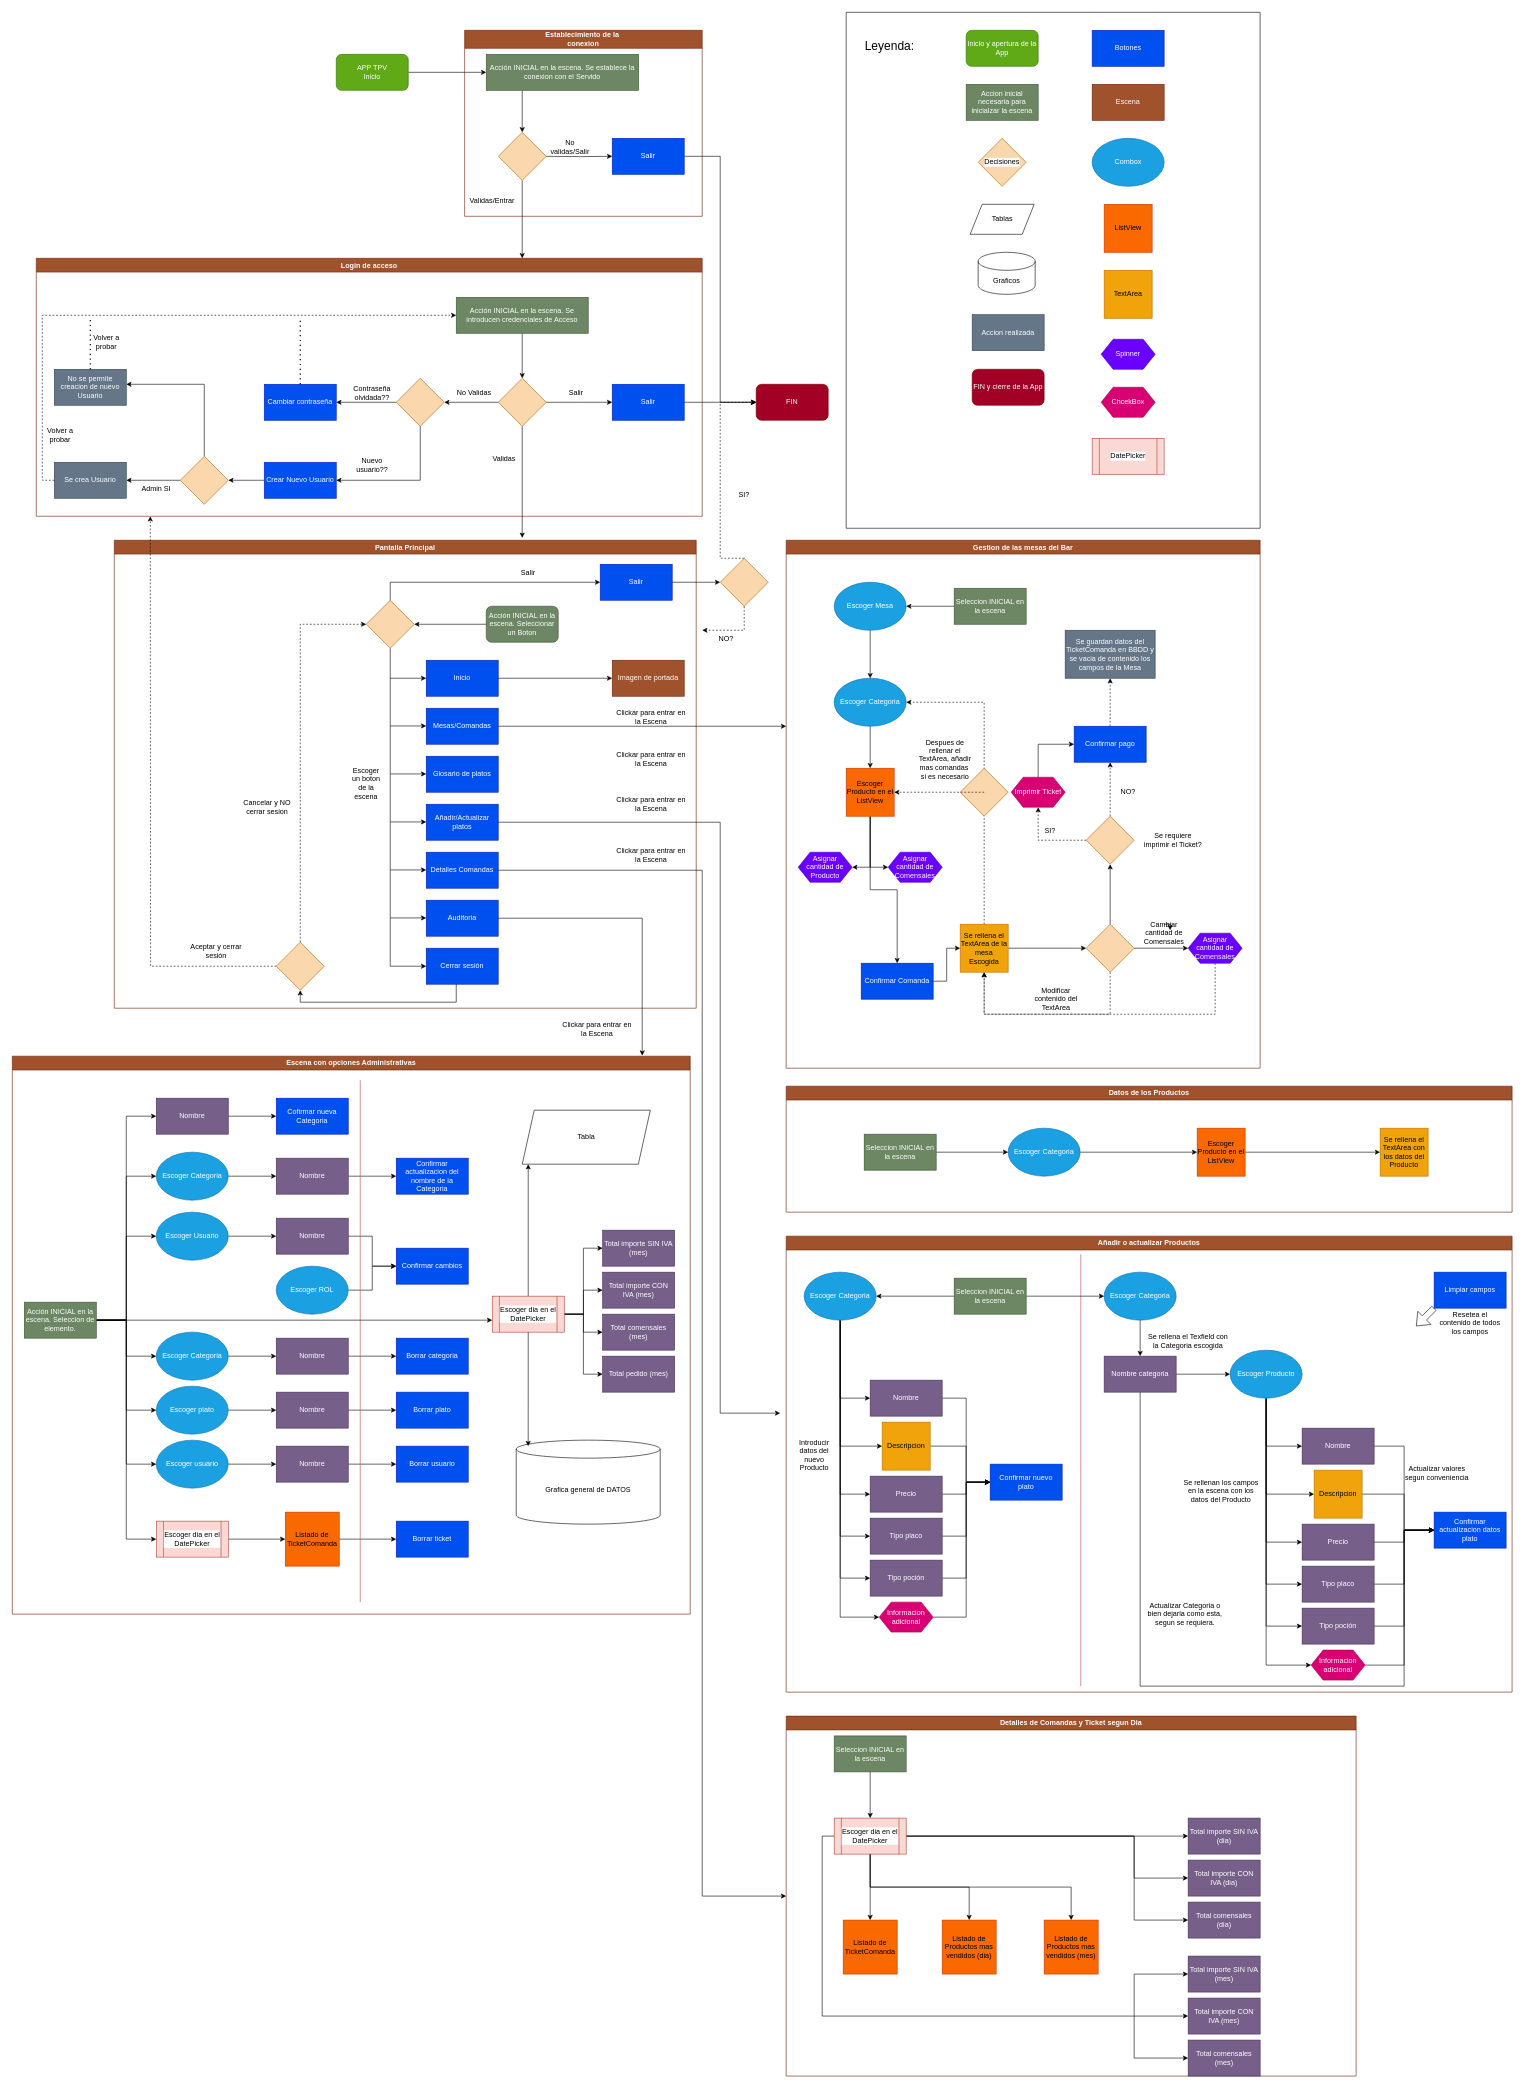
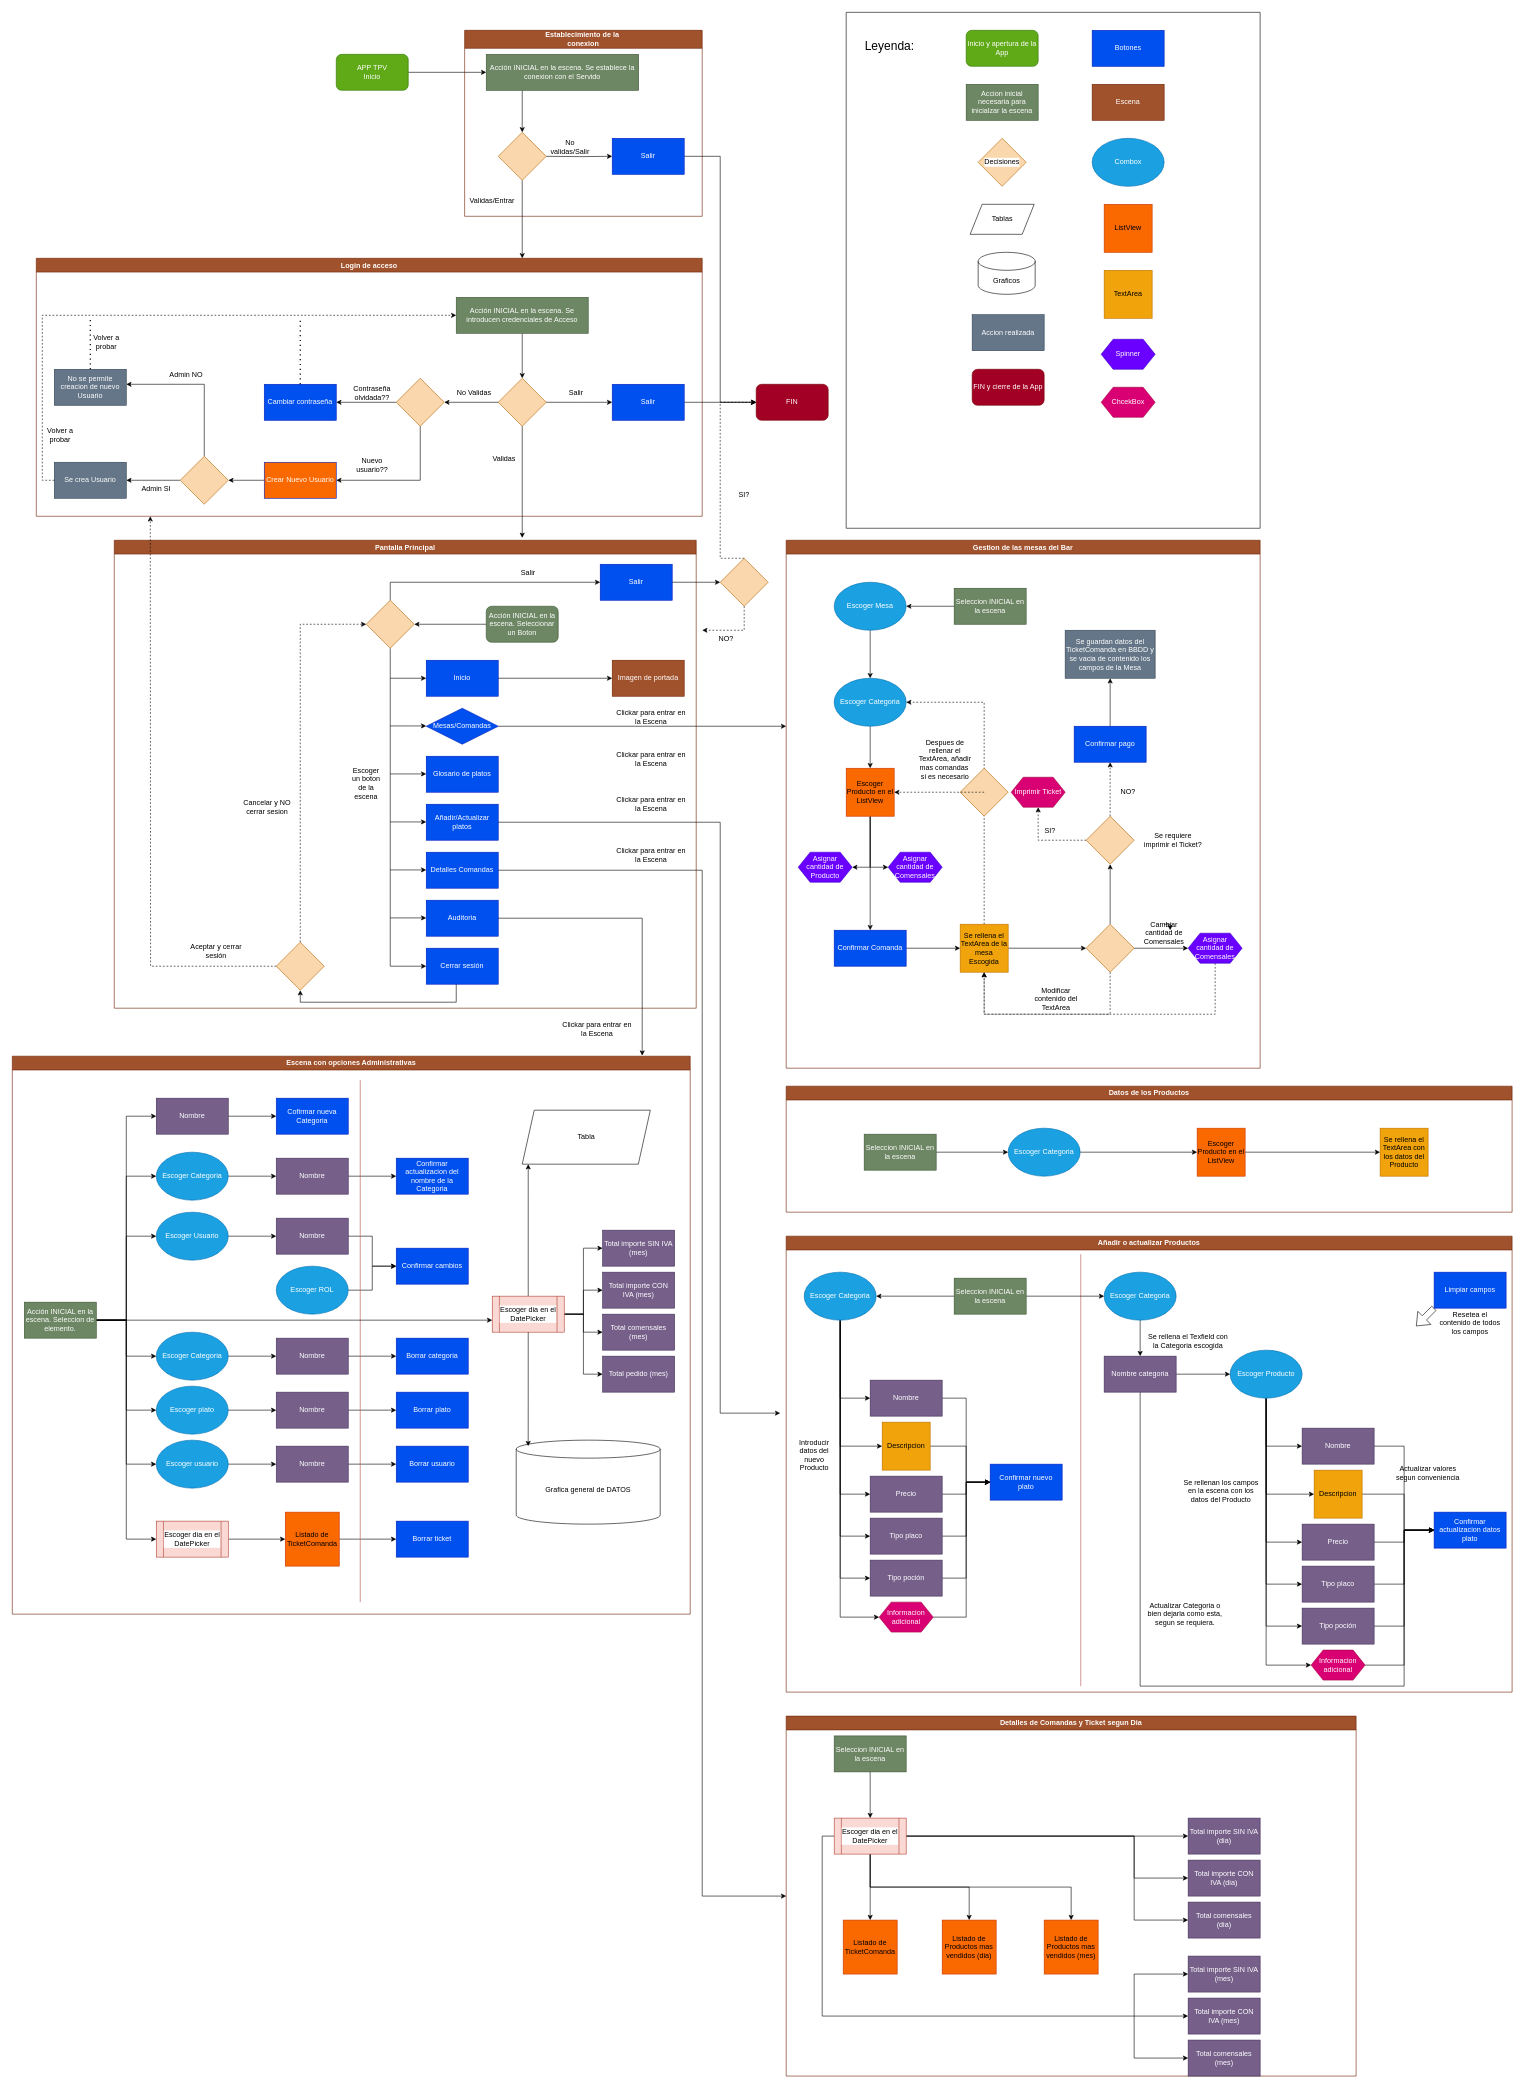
none -> (186, 375)
(1128, 456) -> none
(300, 480) -> (300, 480)
(1110, 704) -> (1110, 704)
(462, 726) -> (462, 726)
(1038, 744) -> none
(897, 981) -> (870, 948)
(1437, 1473) -> (1428, 1473)
